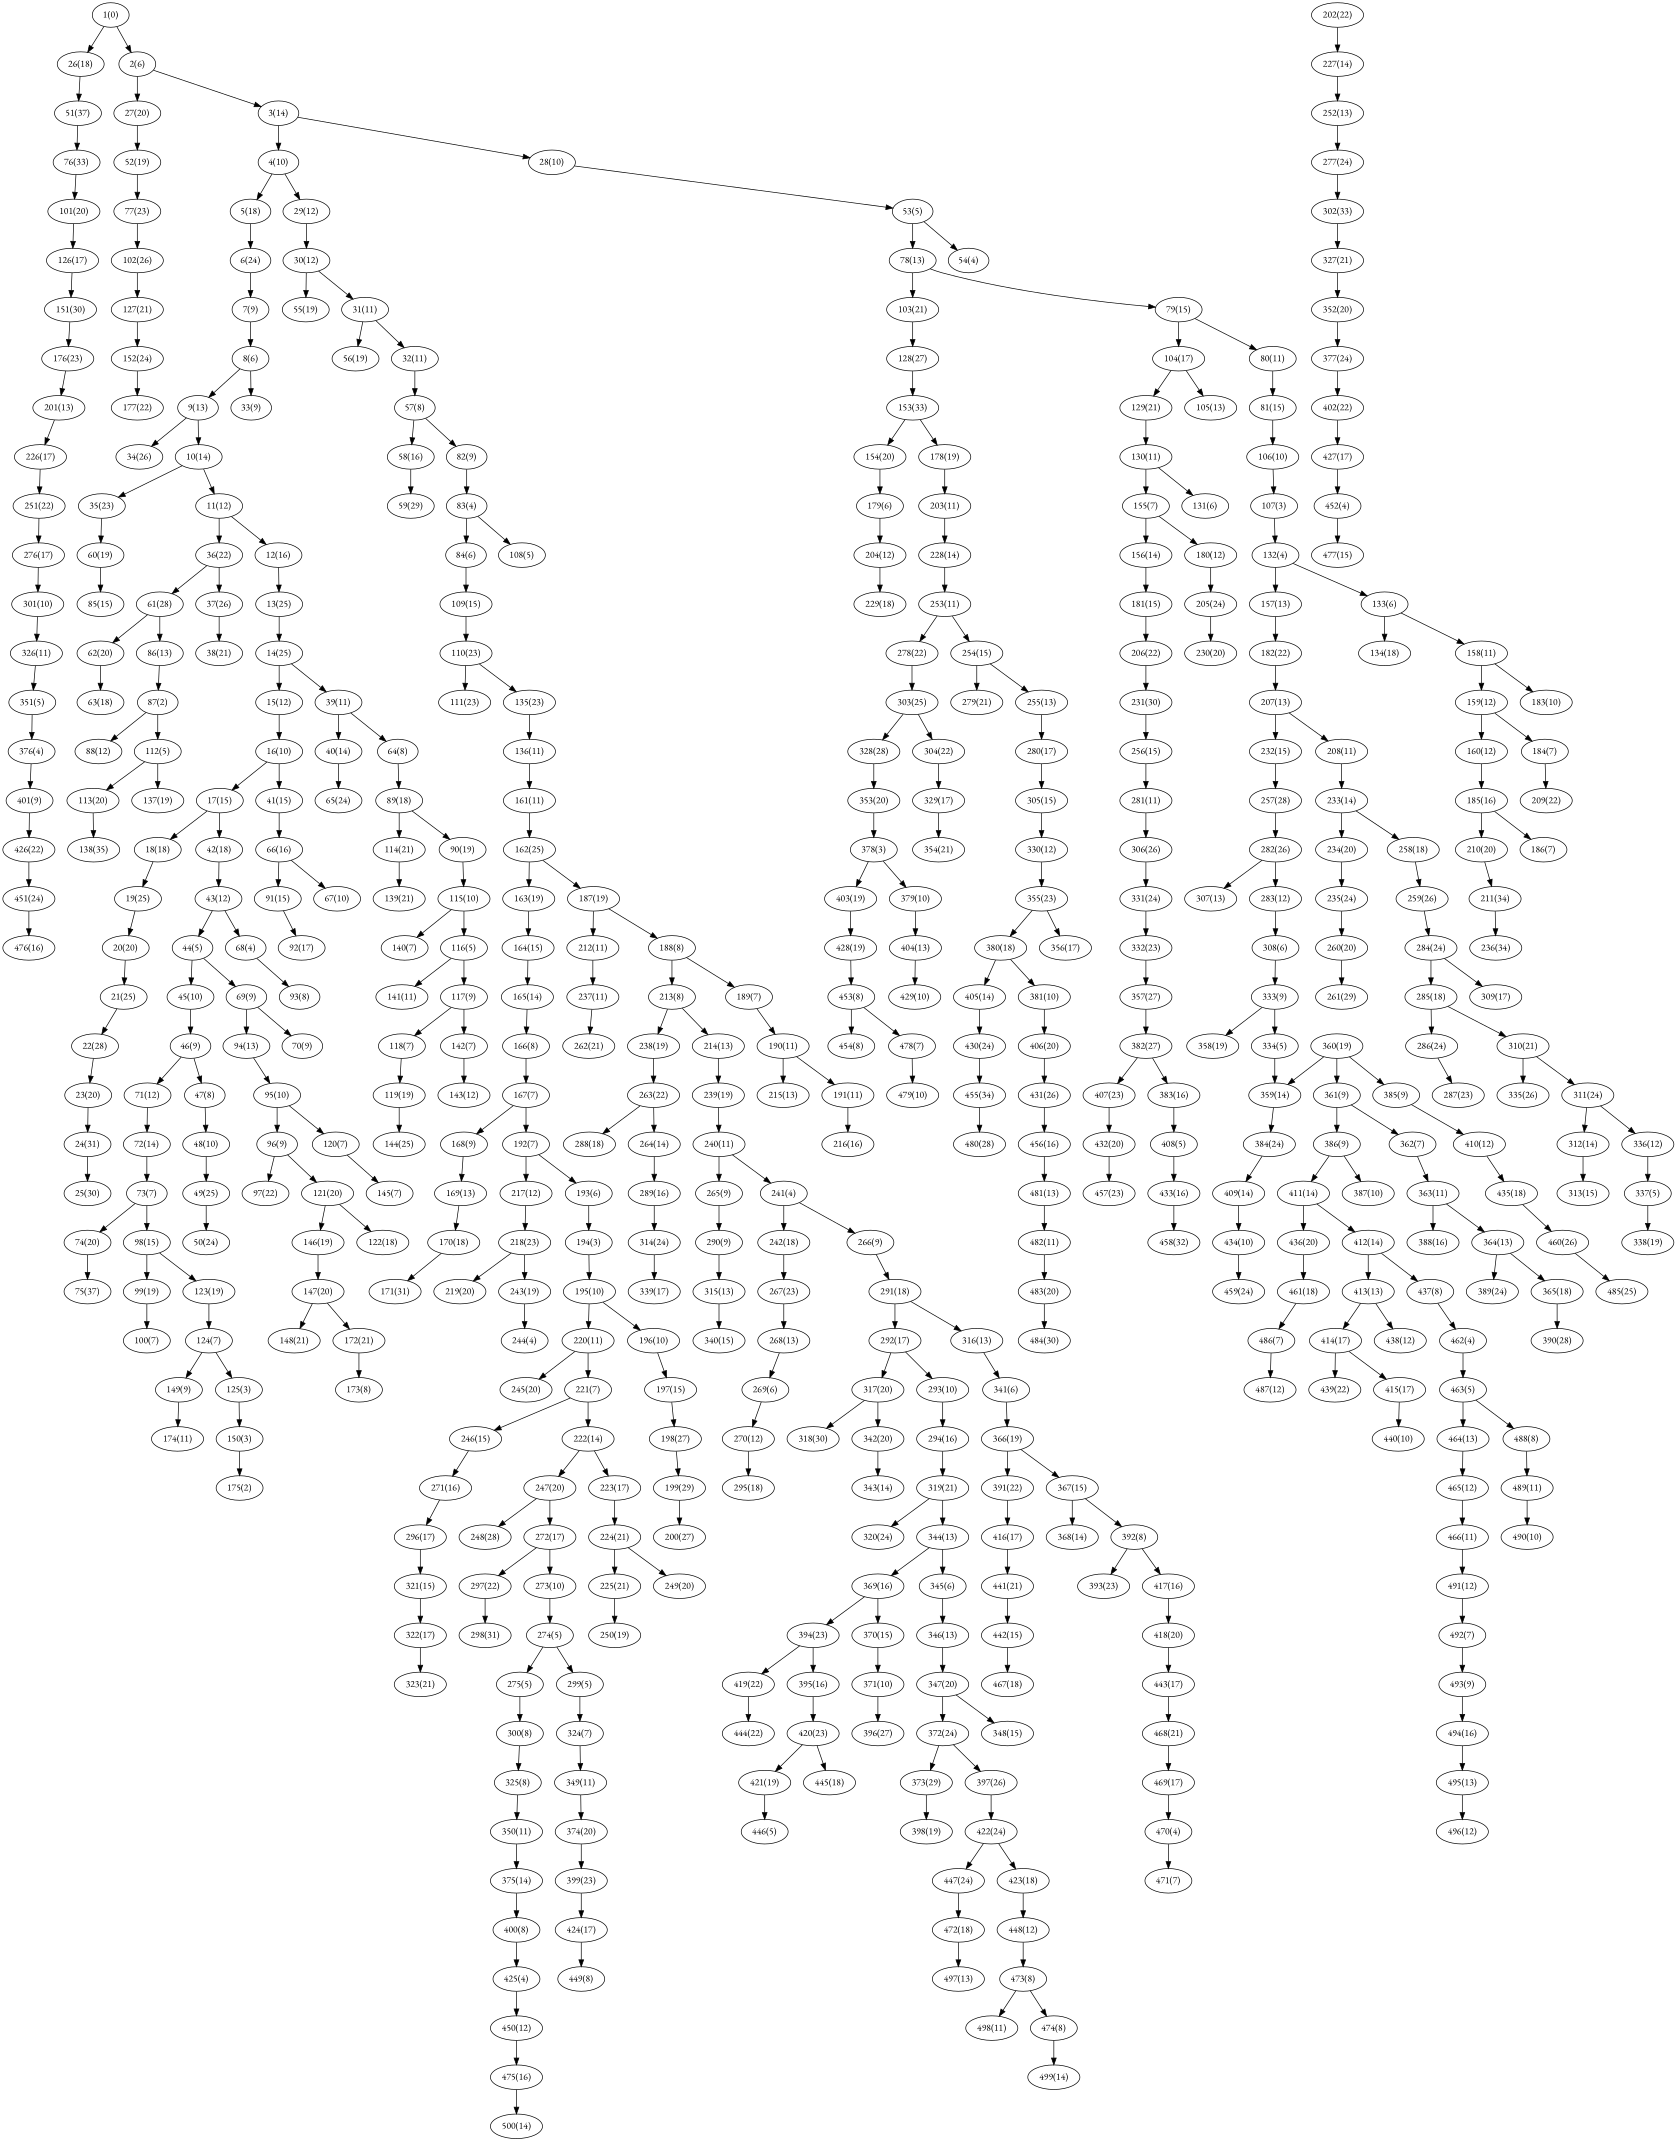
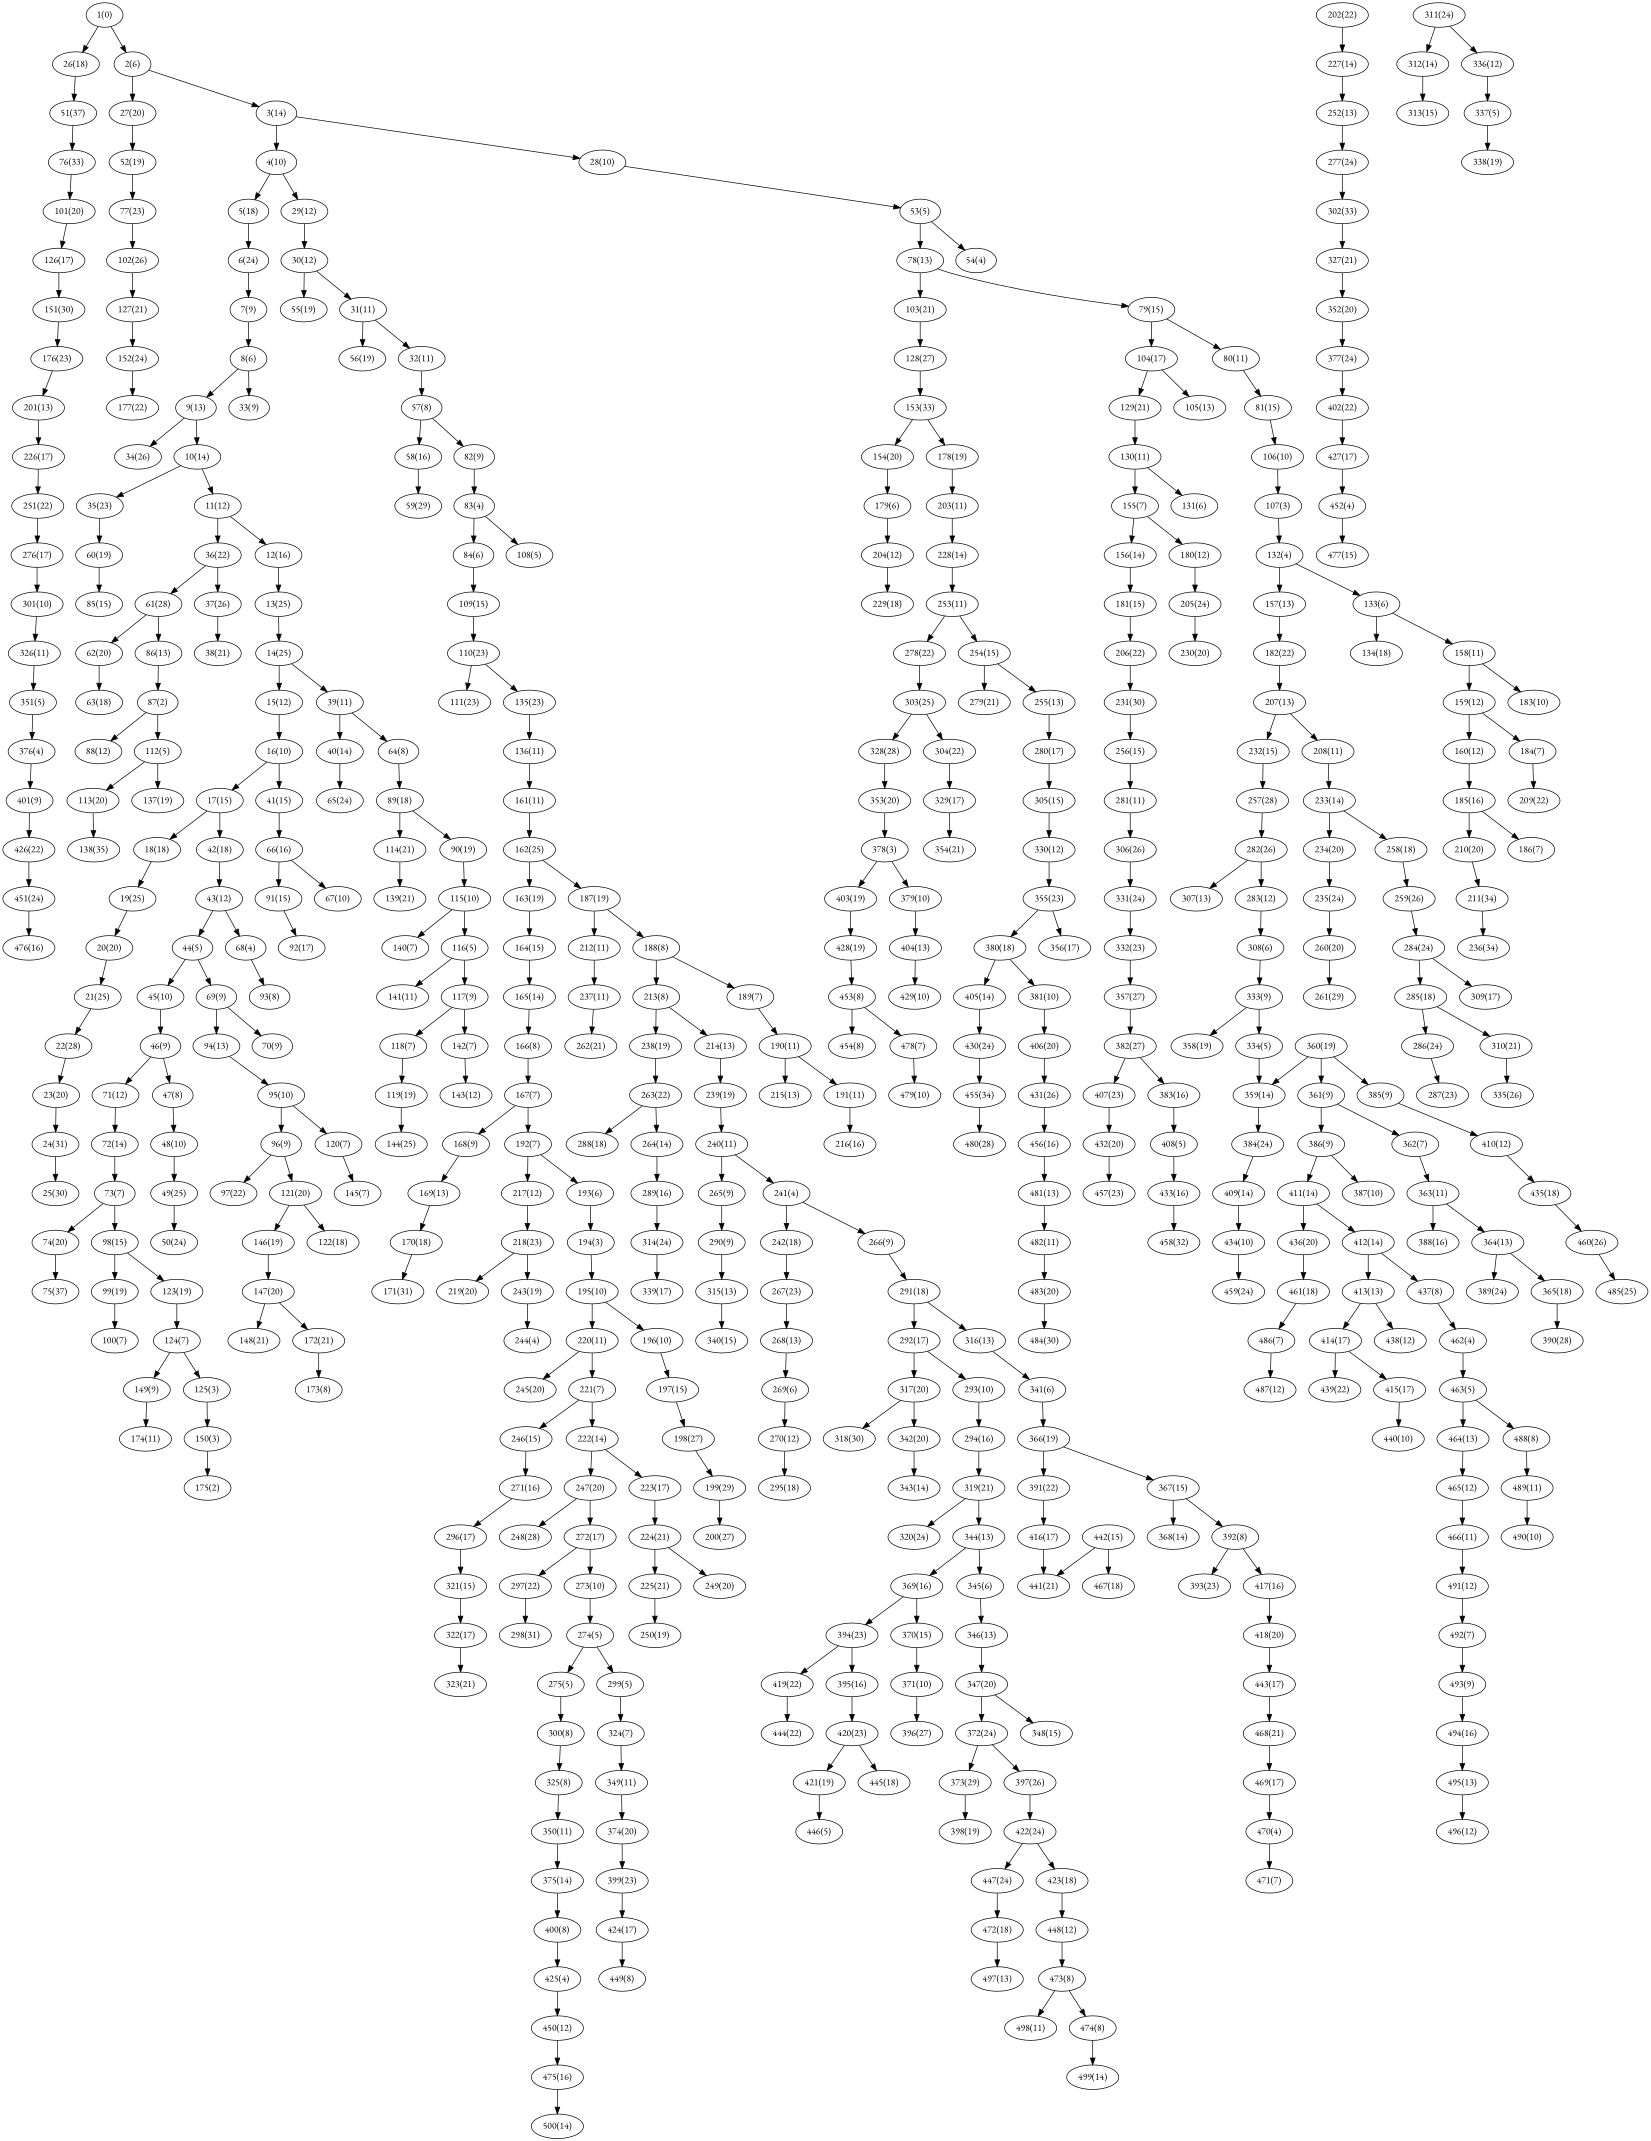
(1553, 1069) -> none
(1007, 1607) -> (1079, 1560)
